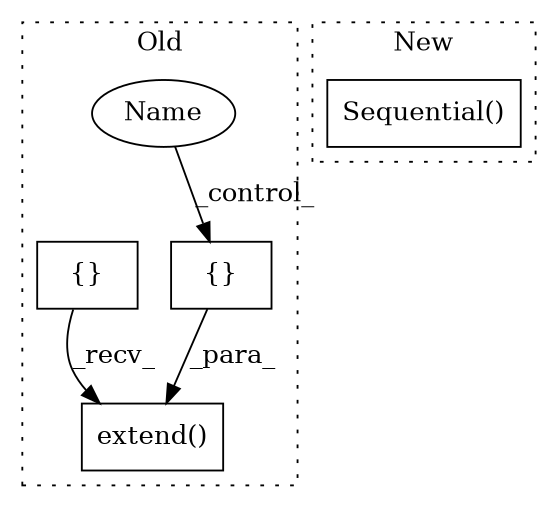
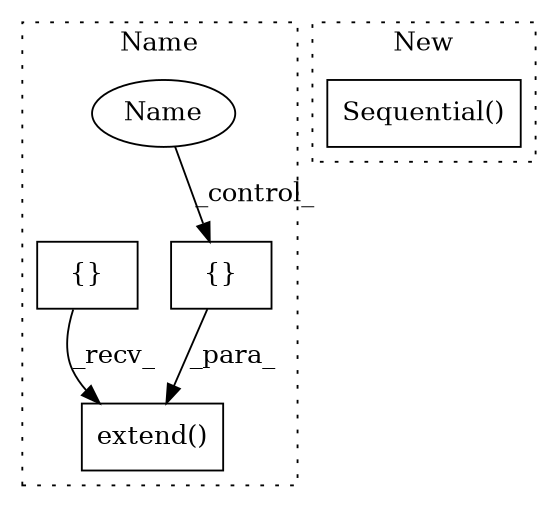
(160, 44) -> (160, 44)
